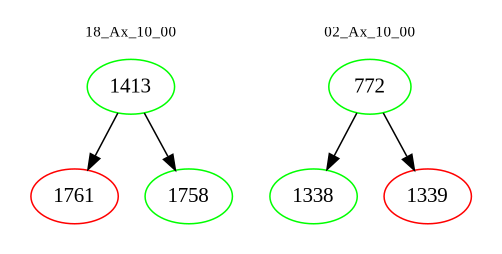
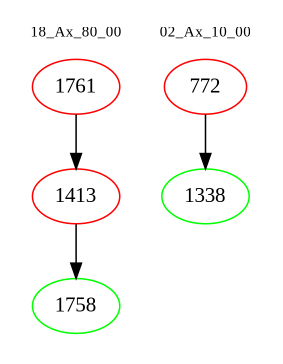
(132, 33) -> (77, 33)
(131, 87) -> (76, 196)
(370, 87) -> (206, 87)
(107, 134) -> (76, 134)
(428, 196) -> none
